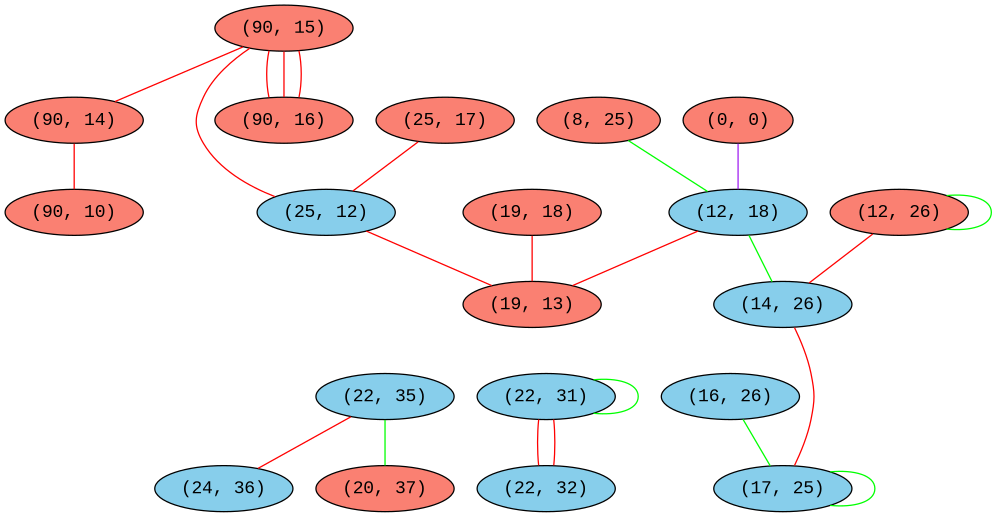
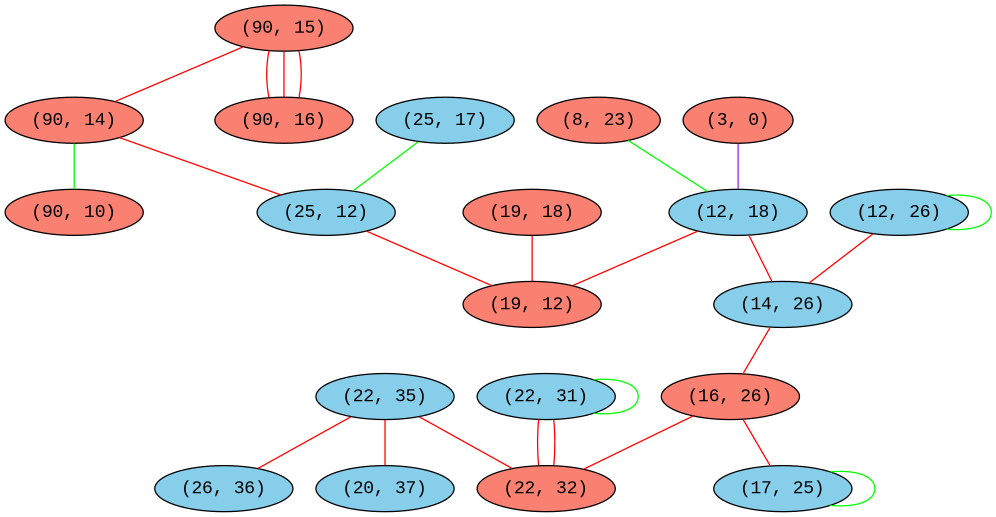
(445, 120) -> (445, 120)
(599, 120) -> (599, 120)
(738, 120) -> (738, 120)
(198, 131) -> (200, 166)
(74, 166) -> (74, 166)
(386, 166) -> (386, 166)
(899, 212) -> (899, 212)
(761, 258) -> (761, 258)
(532, 304) -> (532, 304)
(730, 397) -> (730, 397)
(814, 397) -> (757, 351)
none -> (639, 442)
(385, 443) -> (385, 443)
none -> (466, 443)
(757, 443) -> (757, 443)
(224, 489) -> (224, 489)
(385, 489) -> (385, 489)
(546, 489) -> (546, 489)
